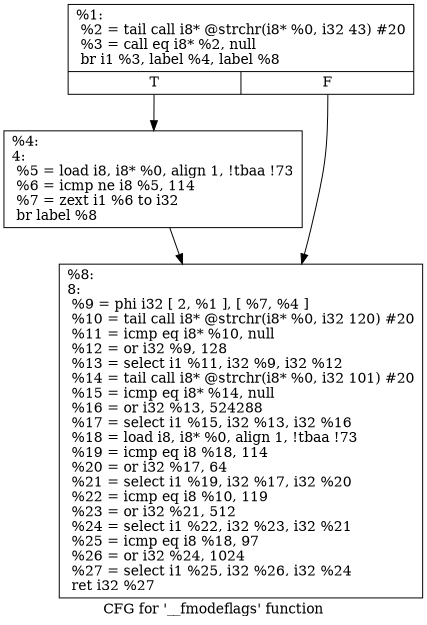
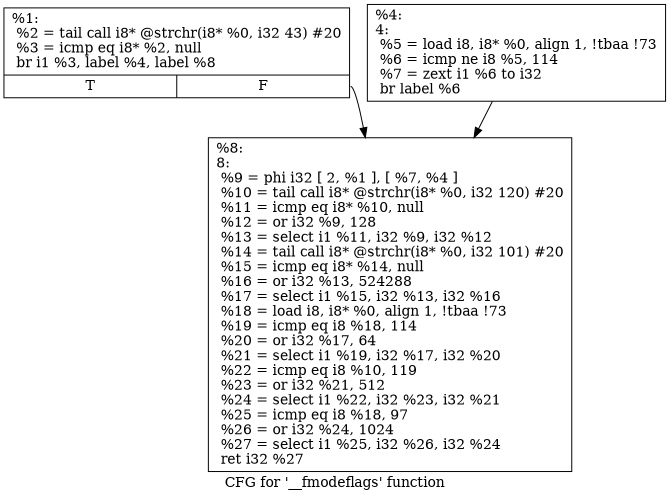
(166, 45) -> (107, 48)
(154, 108) -> none
(55, 216) -> (418, 89)
